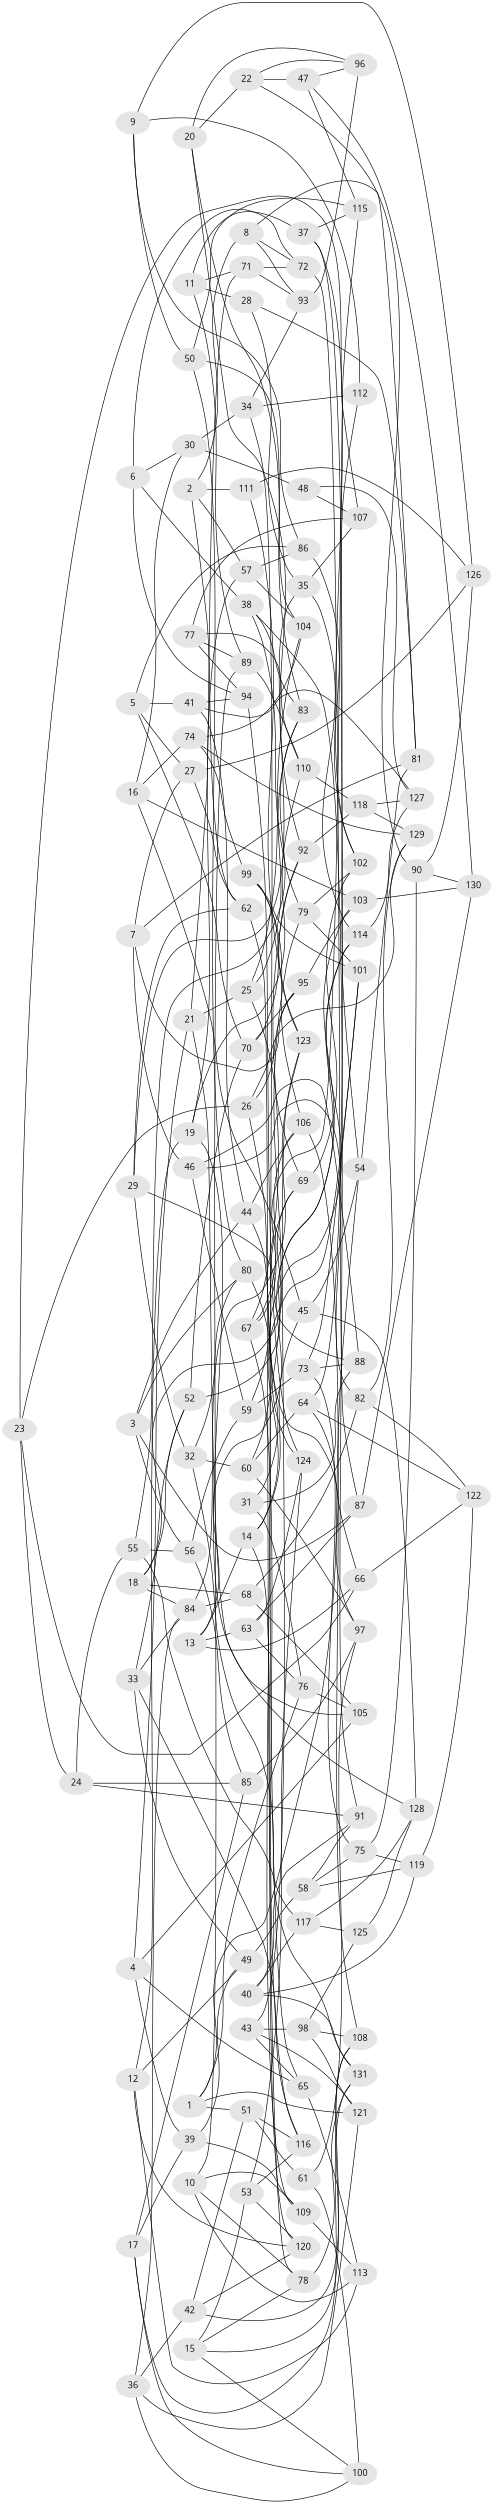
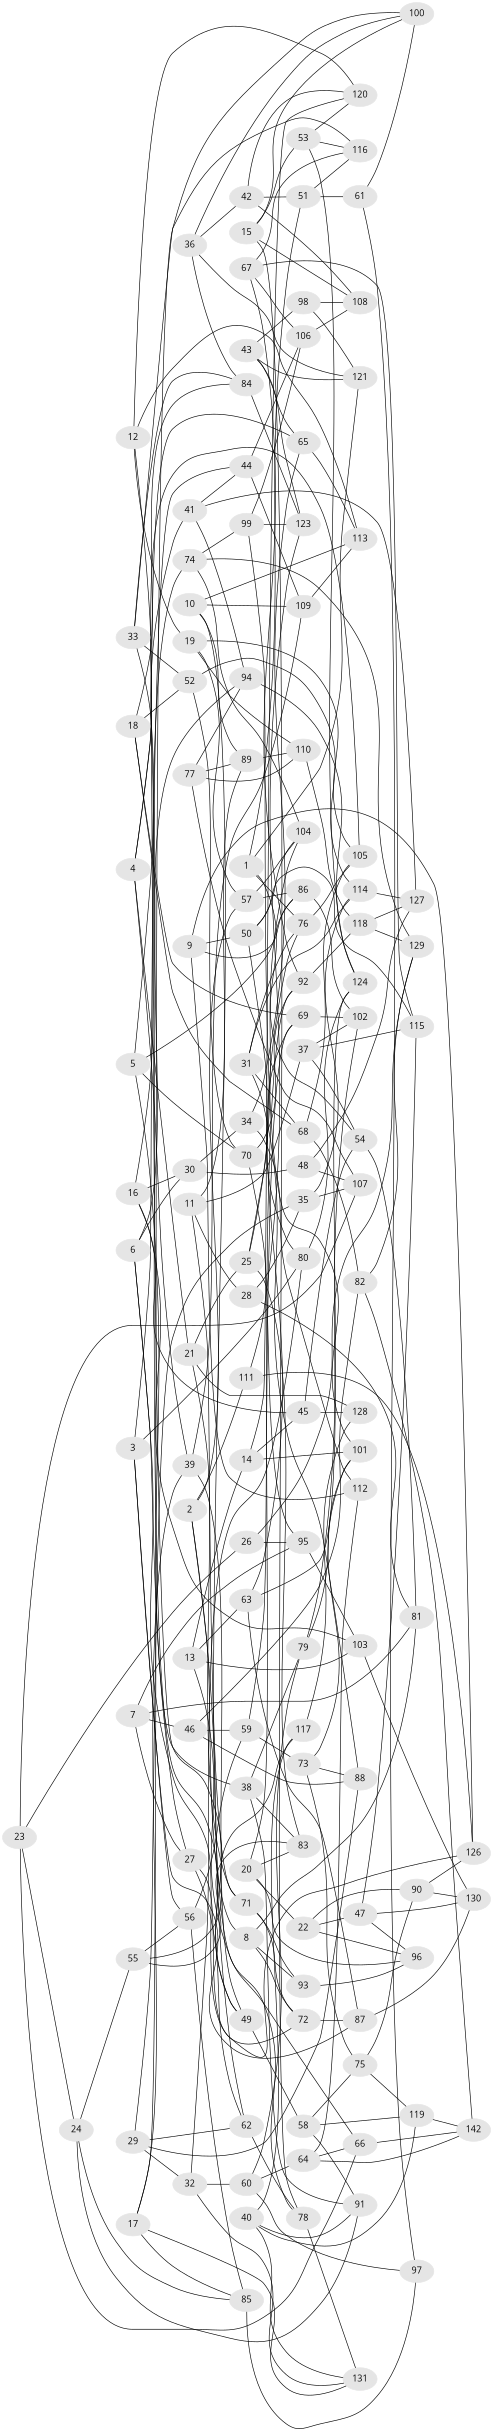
(275, 354) -> none
(295, 1429) -> none
(474, 1496) -> (474, 2130)
(218, 1603) -> (275, 1099)
(360, 1933) -> none
